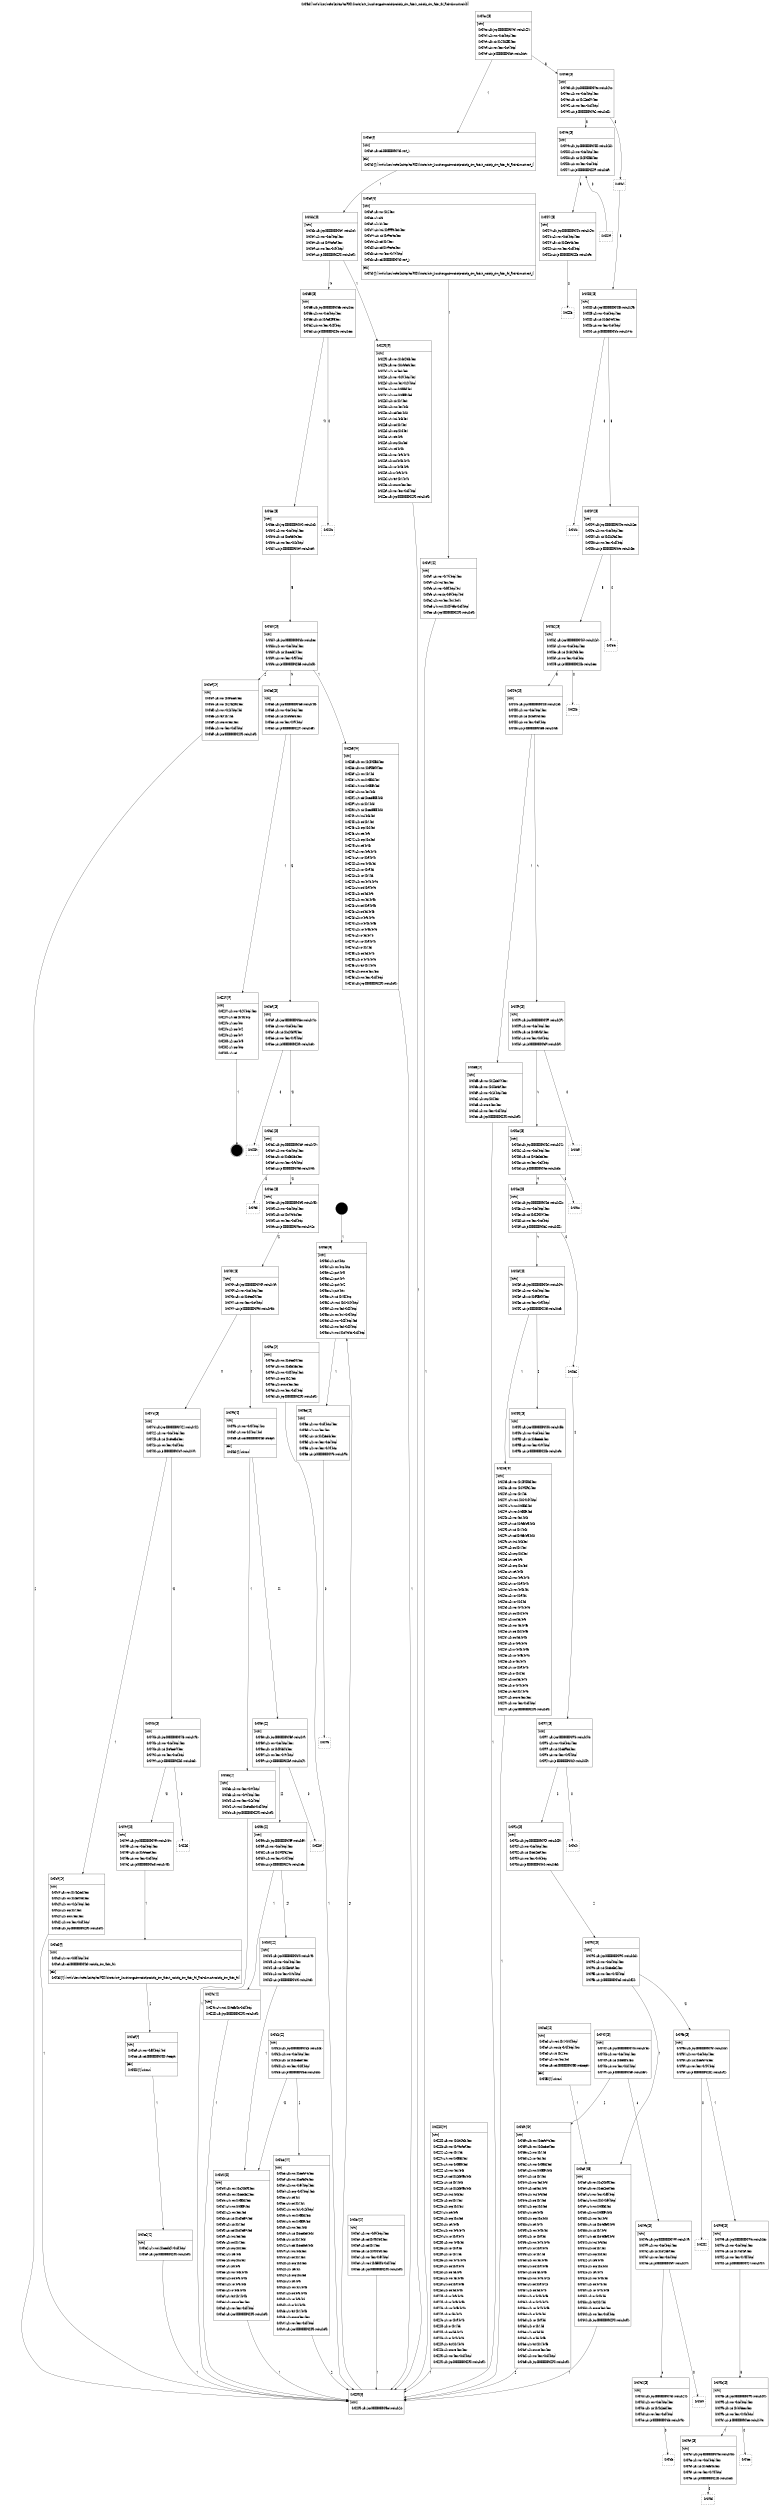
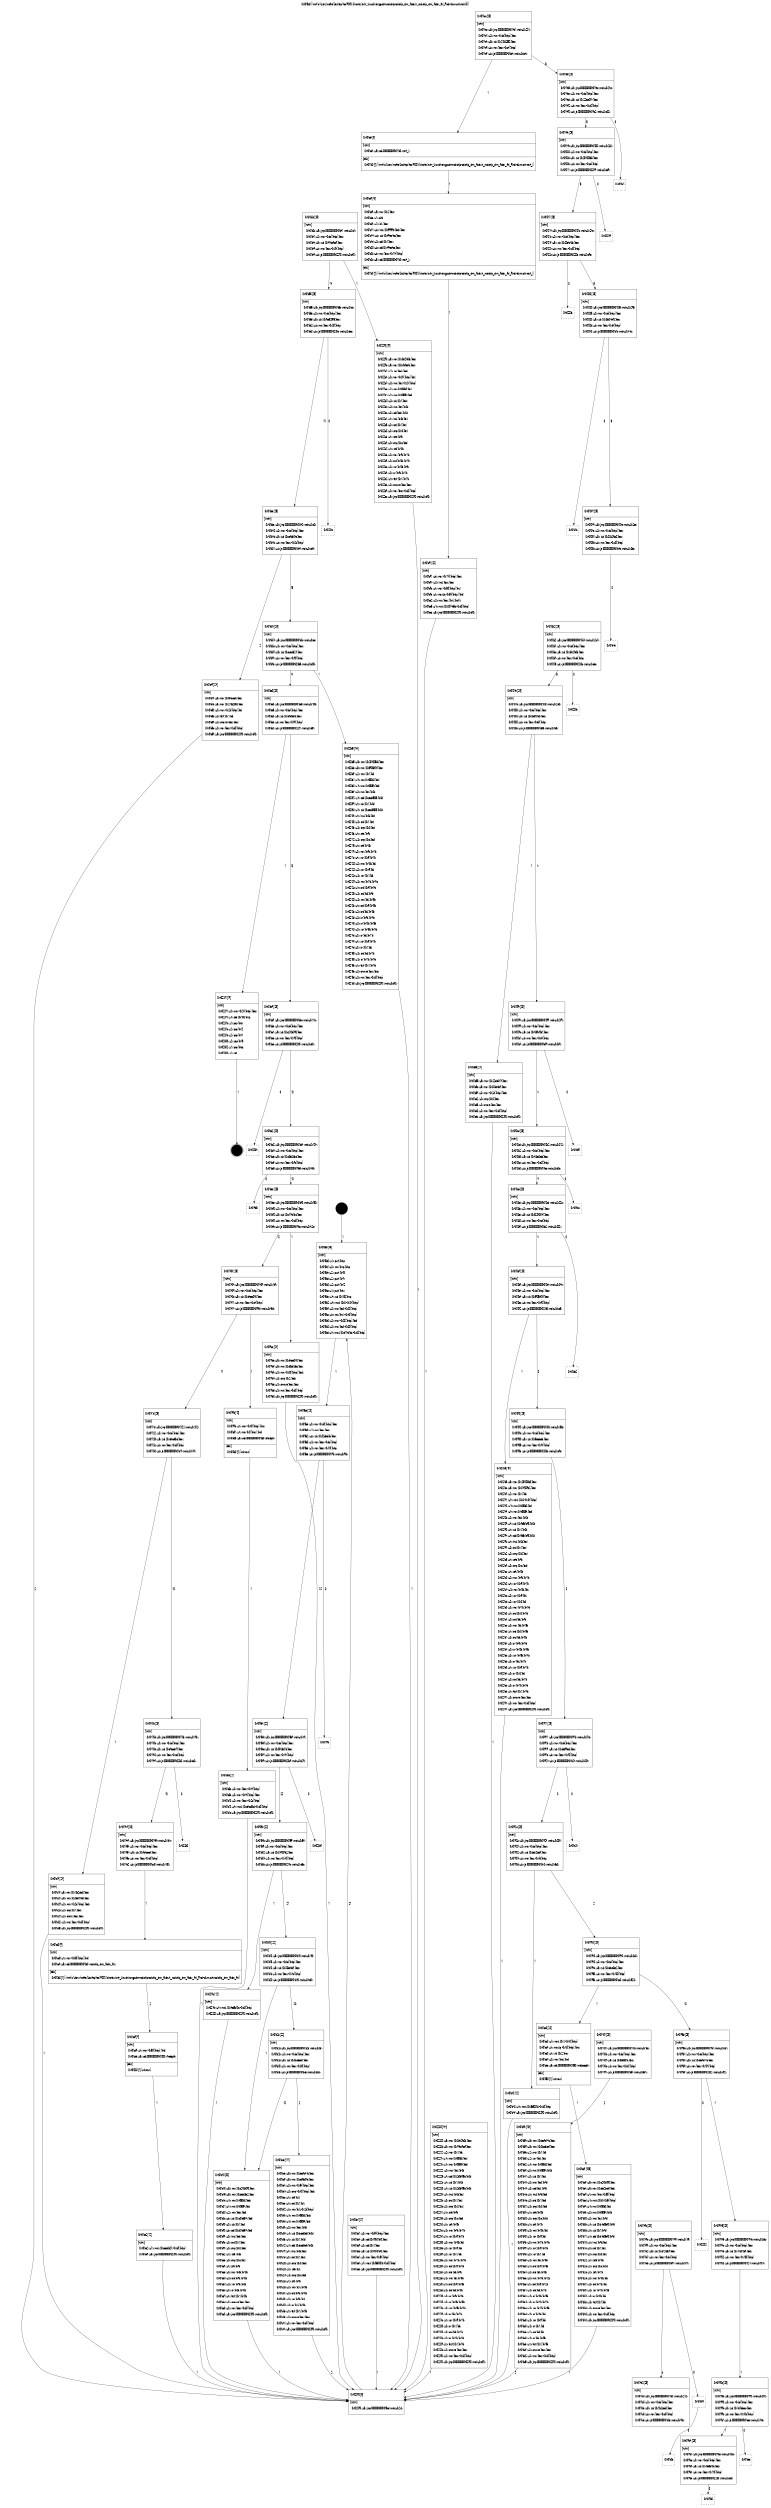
(368, 187) -> (448, 181)
(602, 202) -> (600, 202)
(618, 239) -> (588, 274)
(592, 587) -> none
(264, 674) -> (261, 616)
none -> (291, 1286)
(574, 1547) -> (564, 1586)
(265, 1587) -> (301, 1588)
none -> (292, 2007)
(655, 2074) -> (589, 2004)
none -> (531, 2104)
(643, 2149) -> none
(741, 2373) -> (741, 2373)
(666, 2439) -> (685, 2431)
